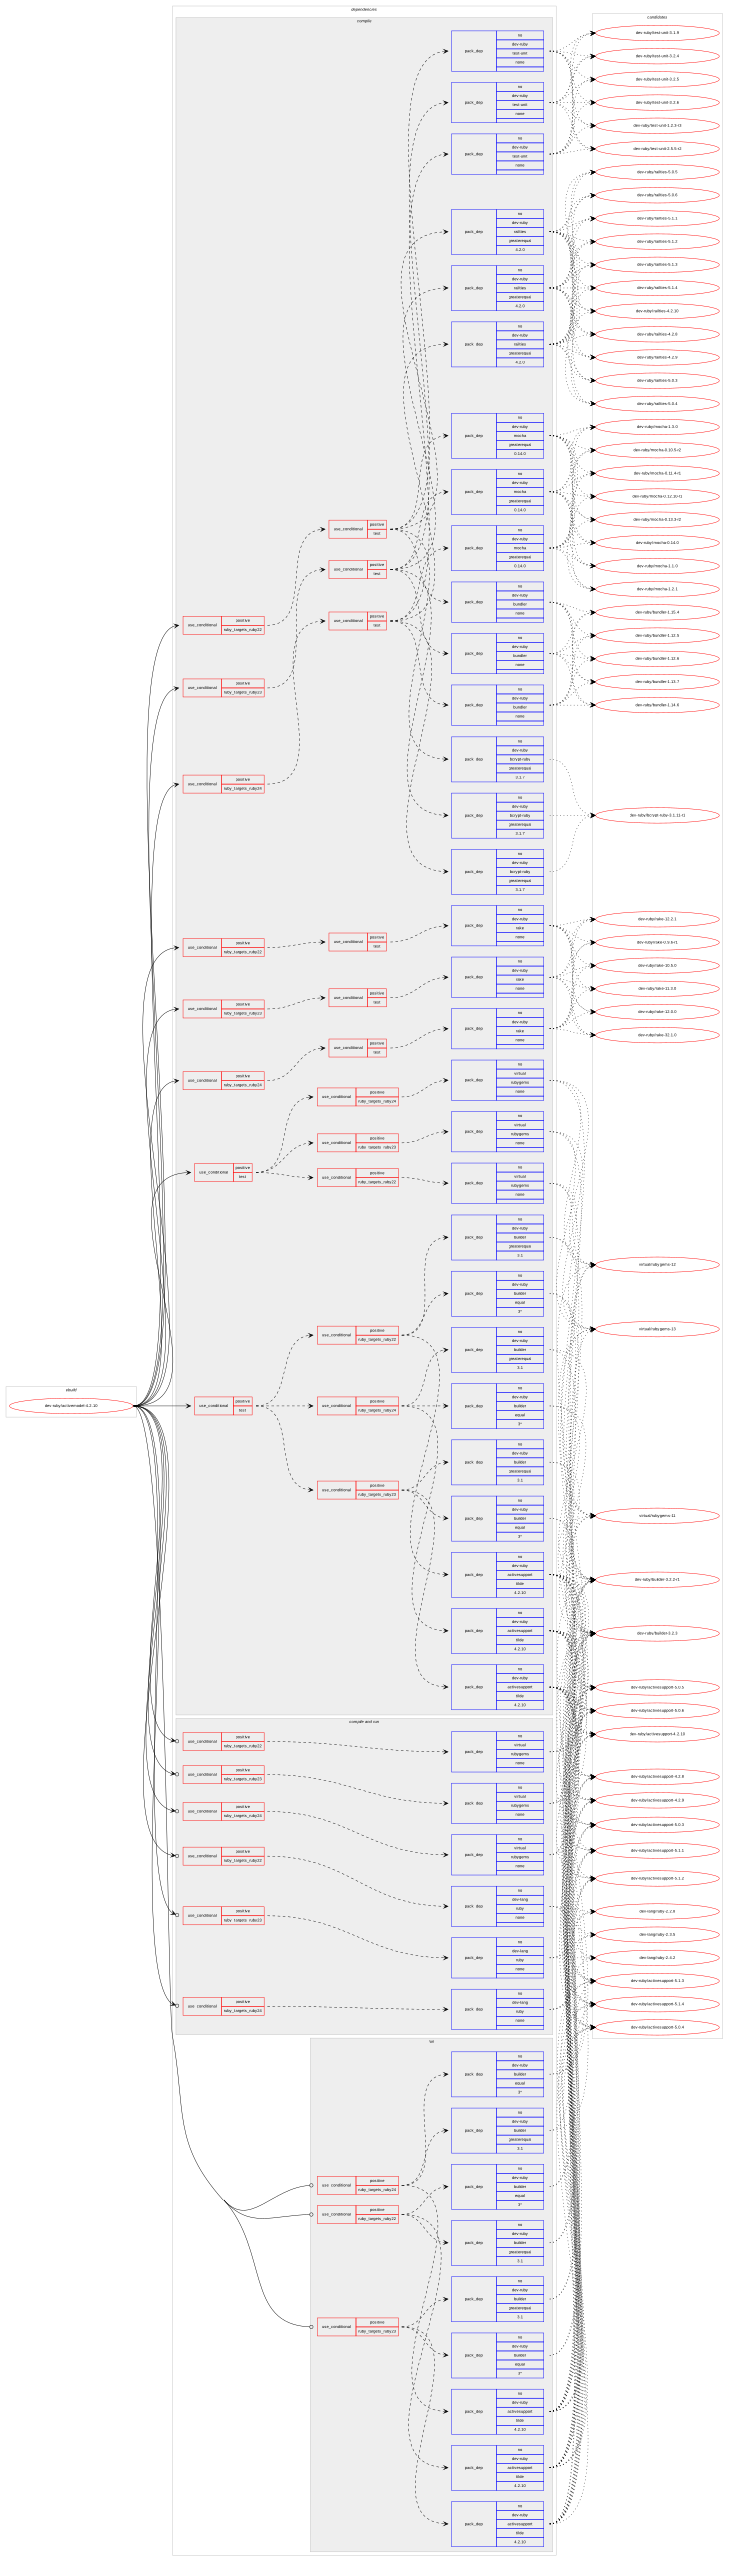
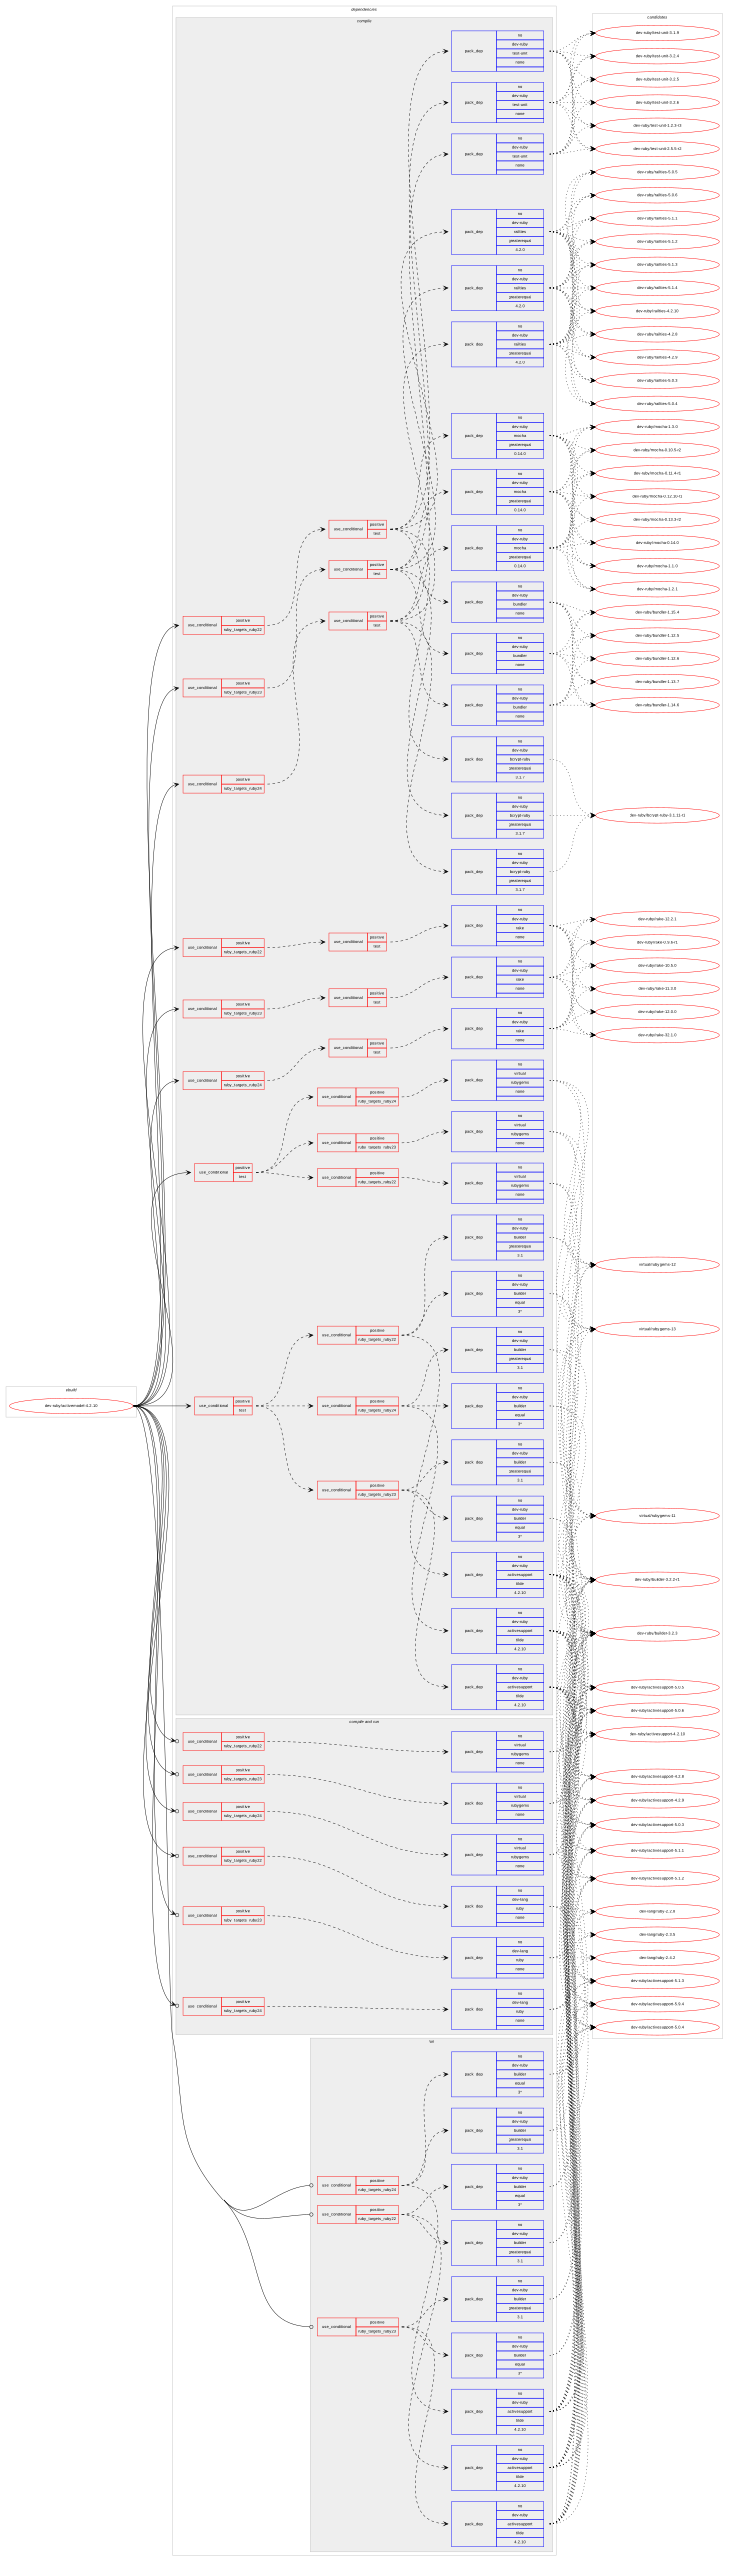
(657, 2004) -> (657, 2004)
